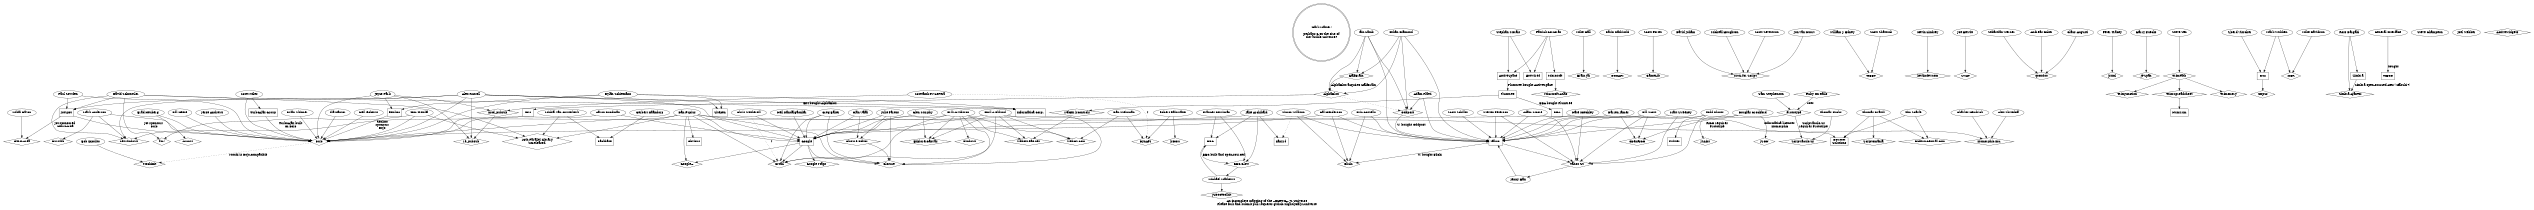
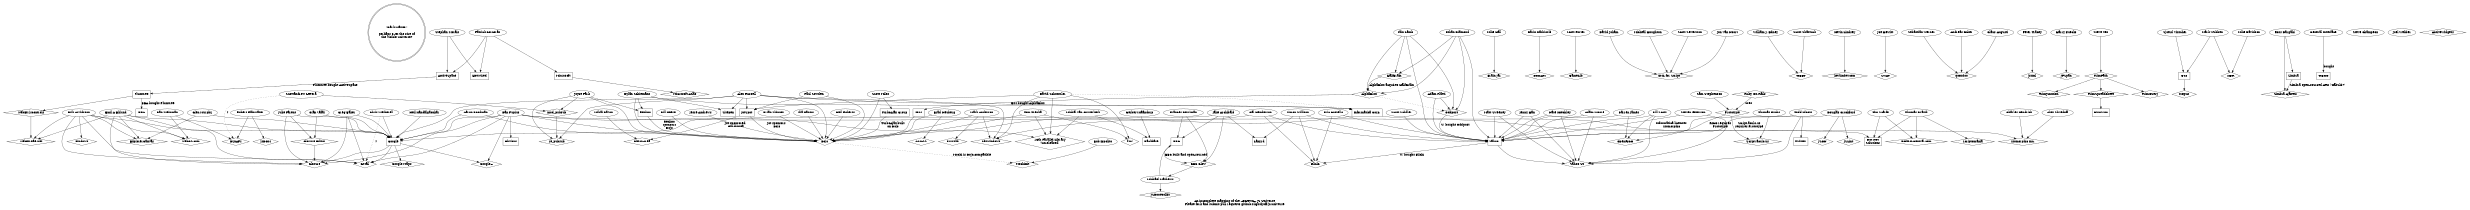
(579, 103) -> (1218, 98)
(1288, 126) -> (1279, 126)
(1550, 171) -> (1553, 139)
